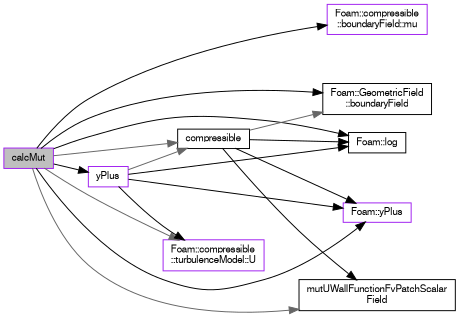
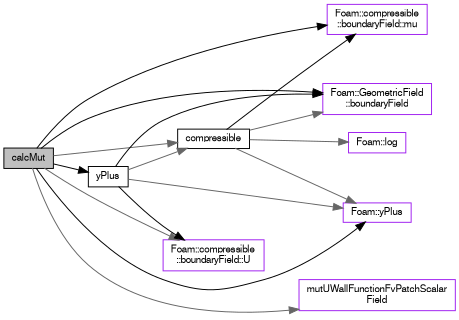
(377, 99) -> (377, 99)
(195, 116) -> none
(294, 141) -> (294, 141)
(377, 143) -> (377, 143)
(29, 158) -> (29, 158)
(223, 163) -> (204, 106)
(291, 174) -> (291, 174)
(108, 177) -> (108, 177)
(231, 193) -> (231, 193)
(282, 214) -> (286, 84)
(214, 255) -> (214, 255)
(377, 295) -> (377, 295)
